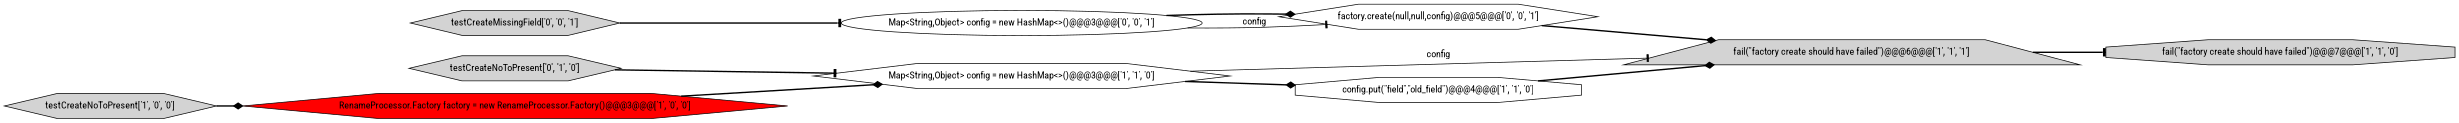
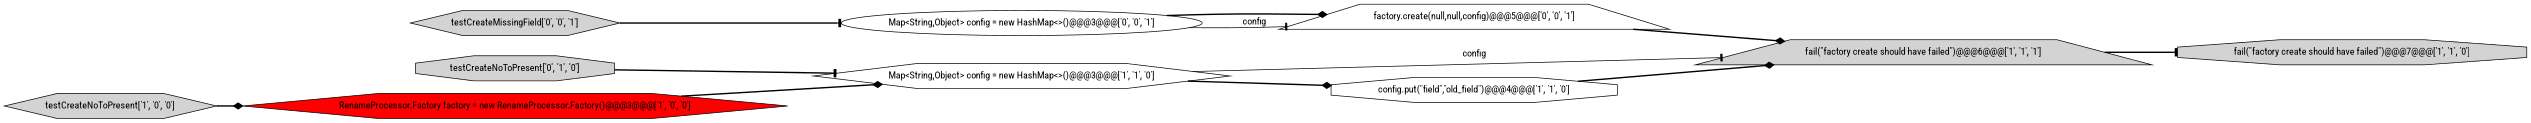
(1438, 17) -> (1474, 17)
(515, 68) -> (515, 68)
